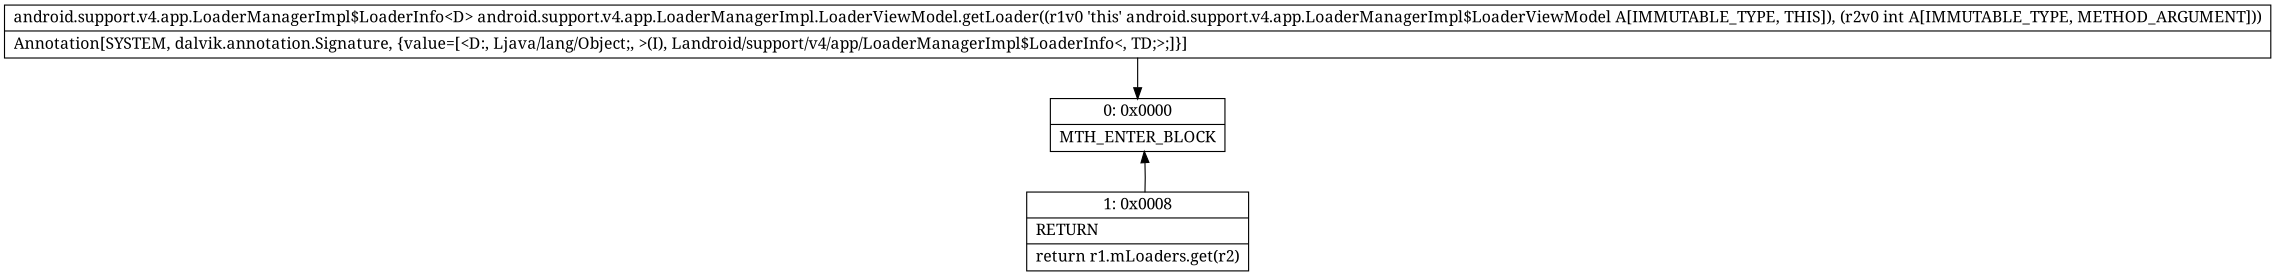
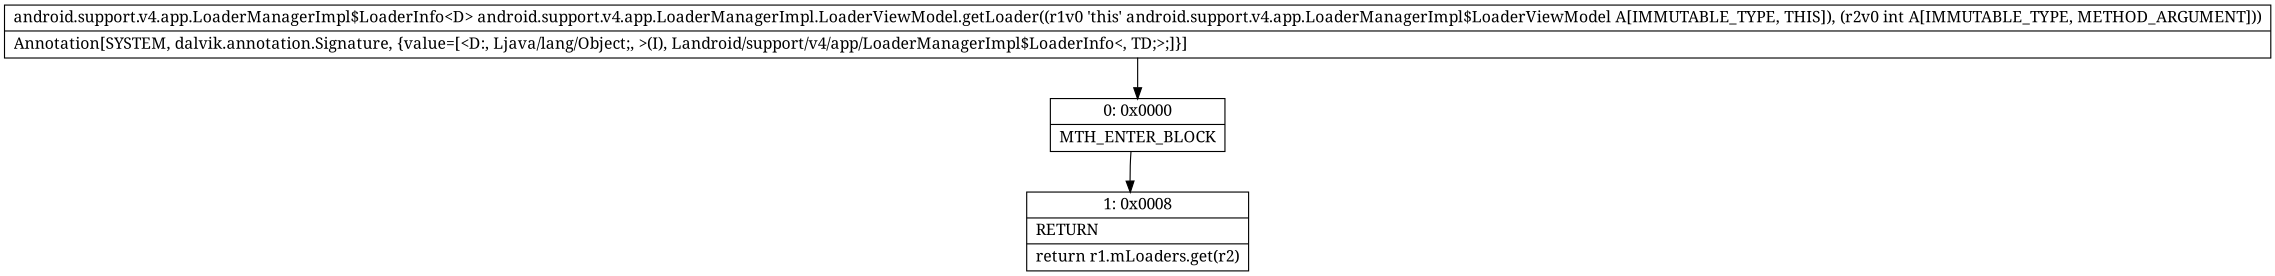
(1145, 178) -> (1130, 166)
